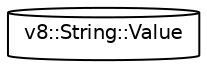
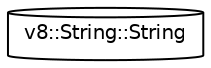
(104, 34) -> (106, 34)
